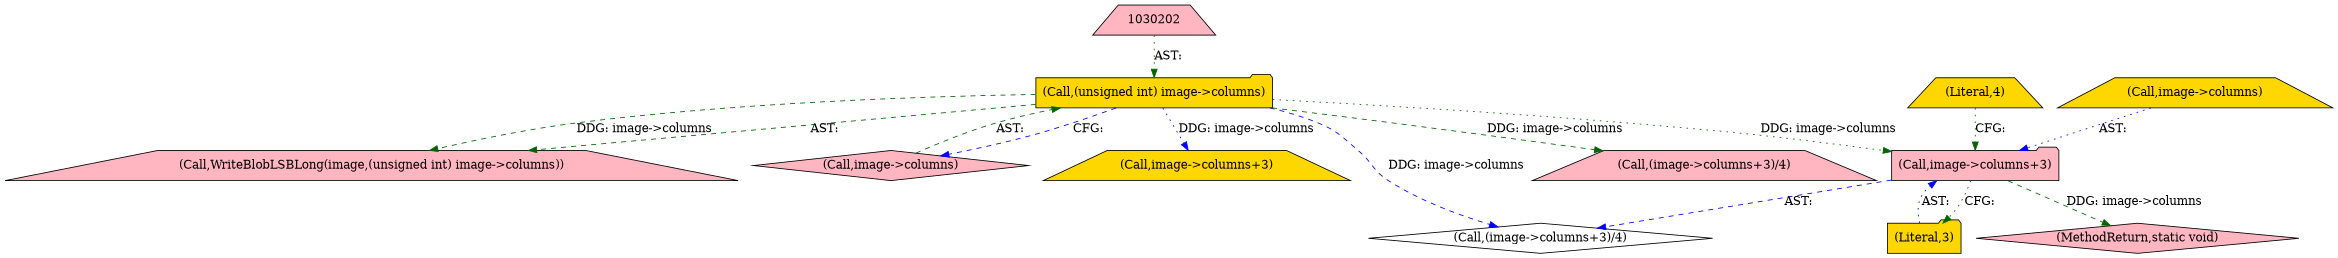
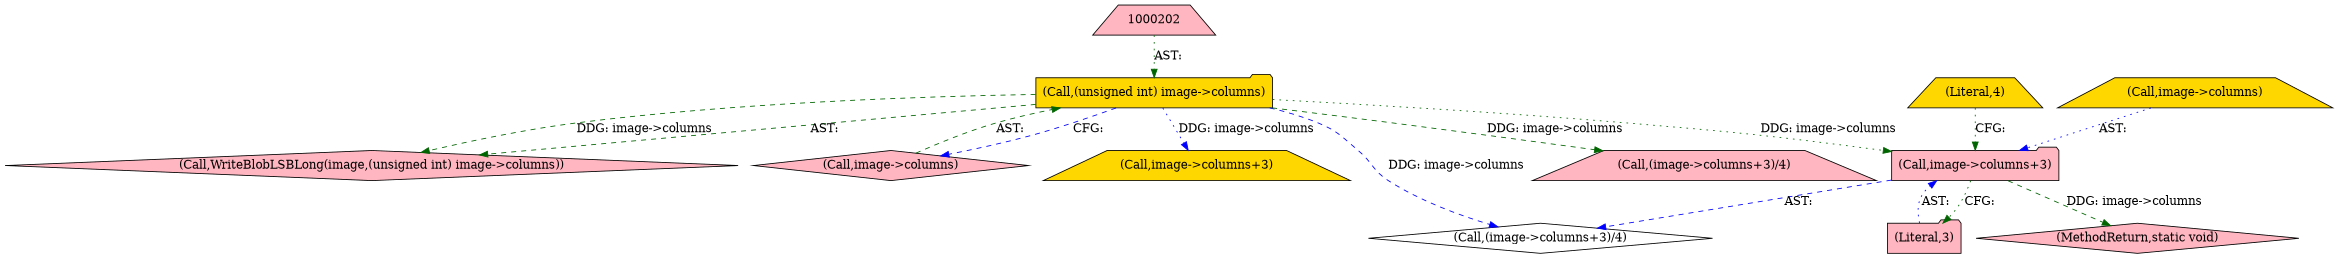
(1154, 20) -> (1154, 20)
(372, 166) -> (372, 166)
(1924, 238) -> (1924, 238)
